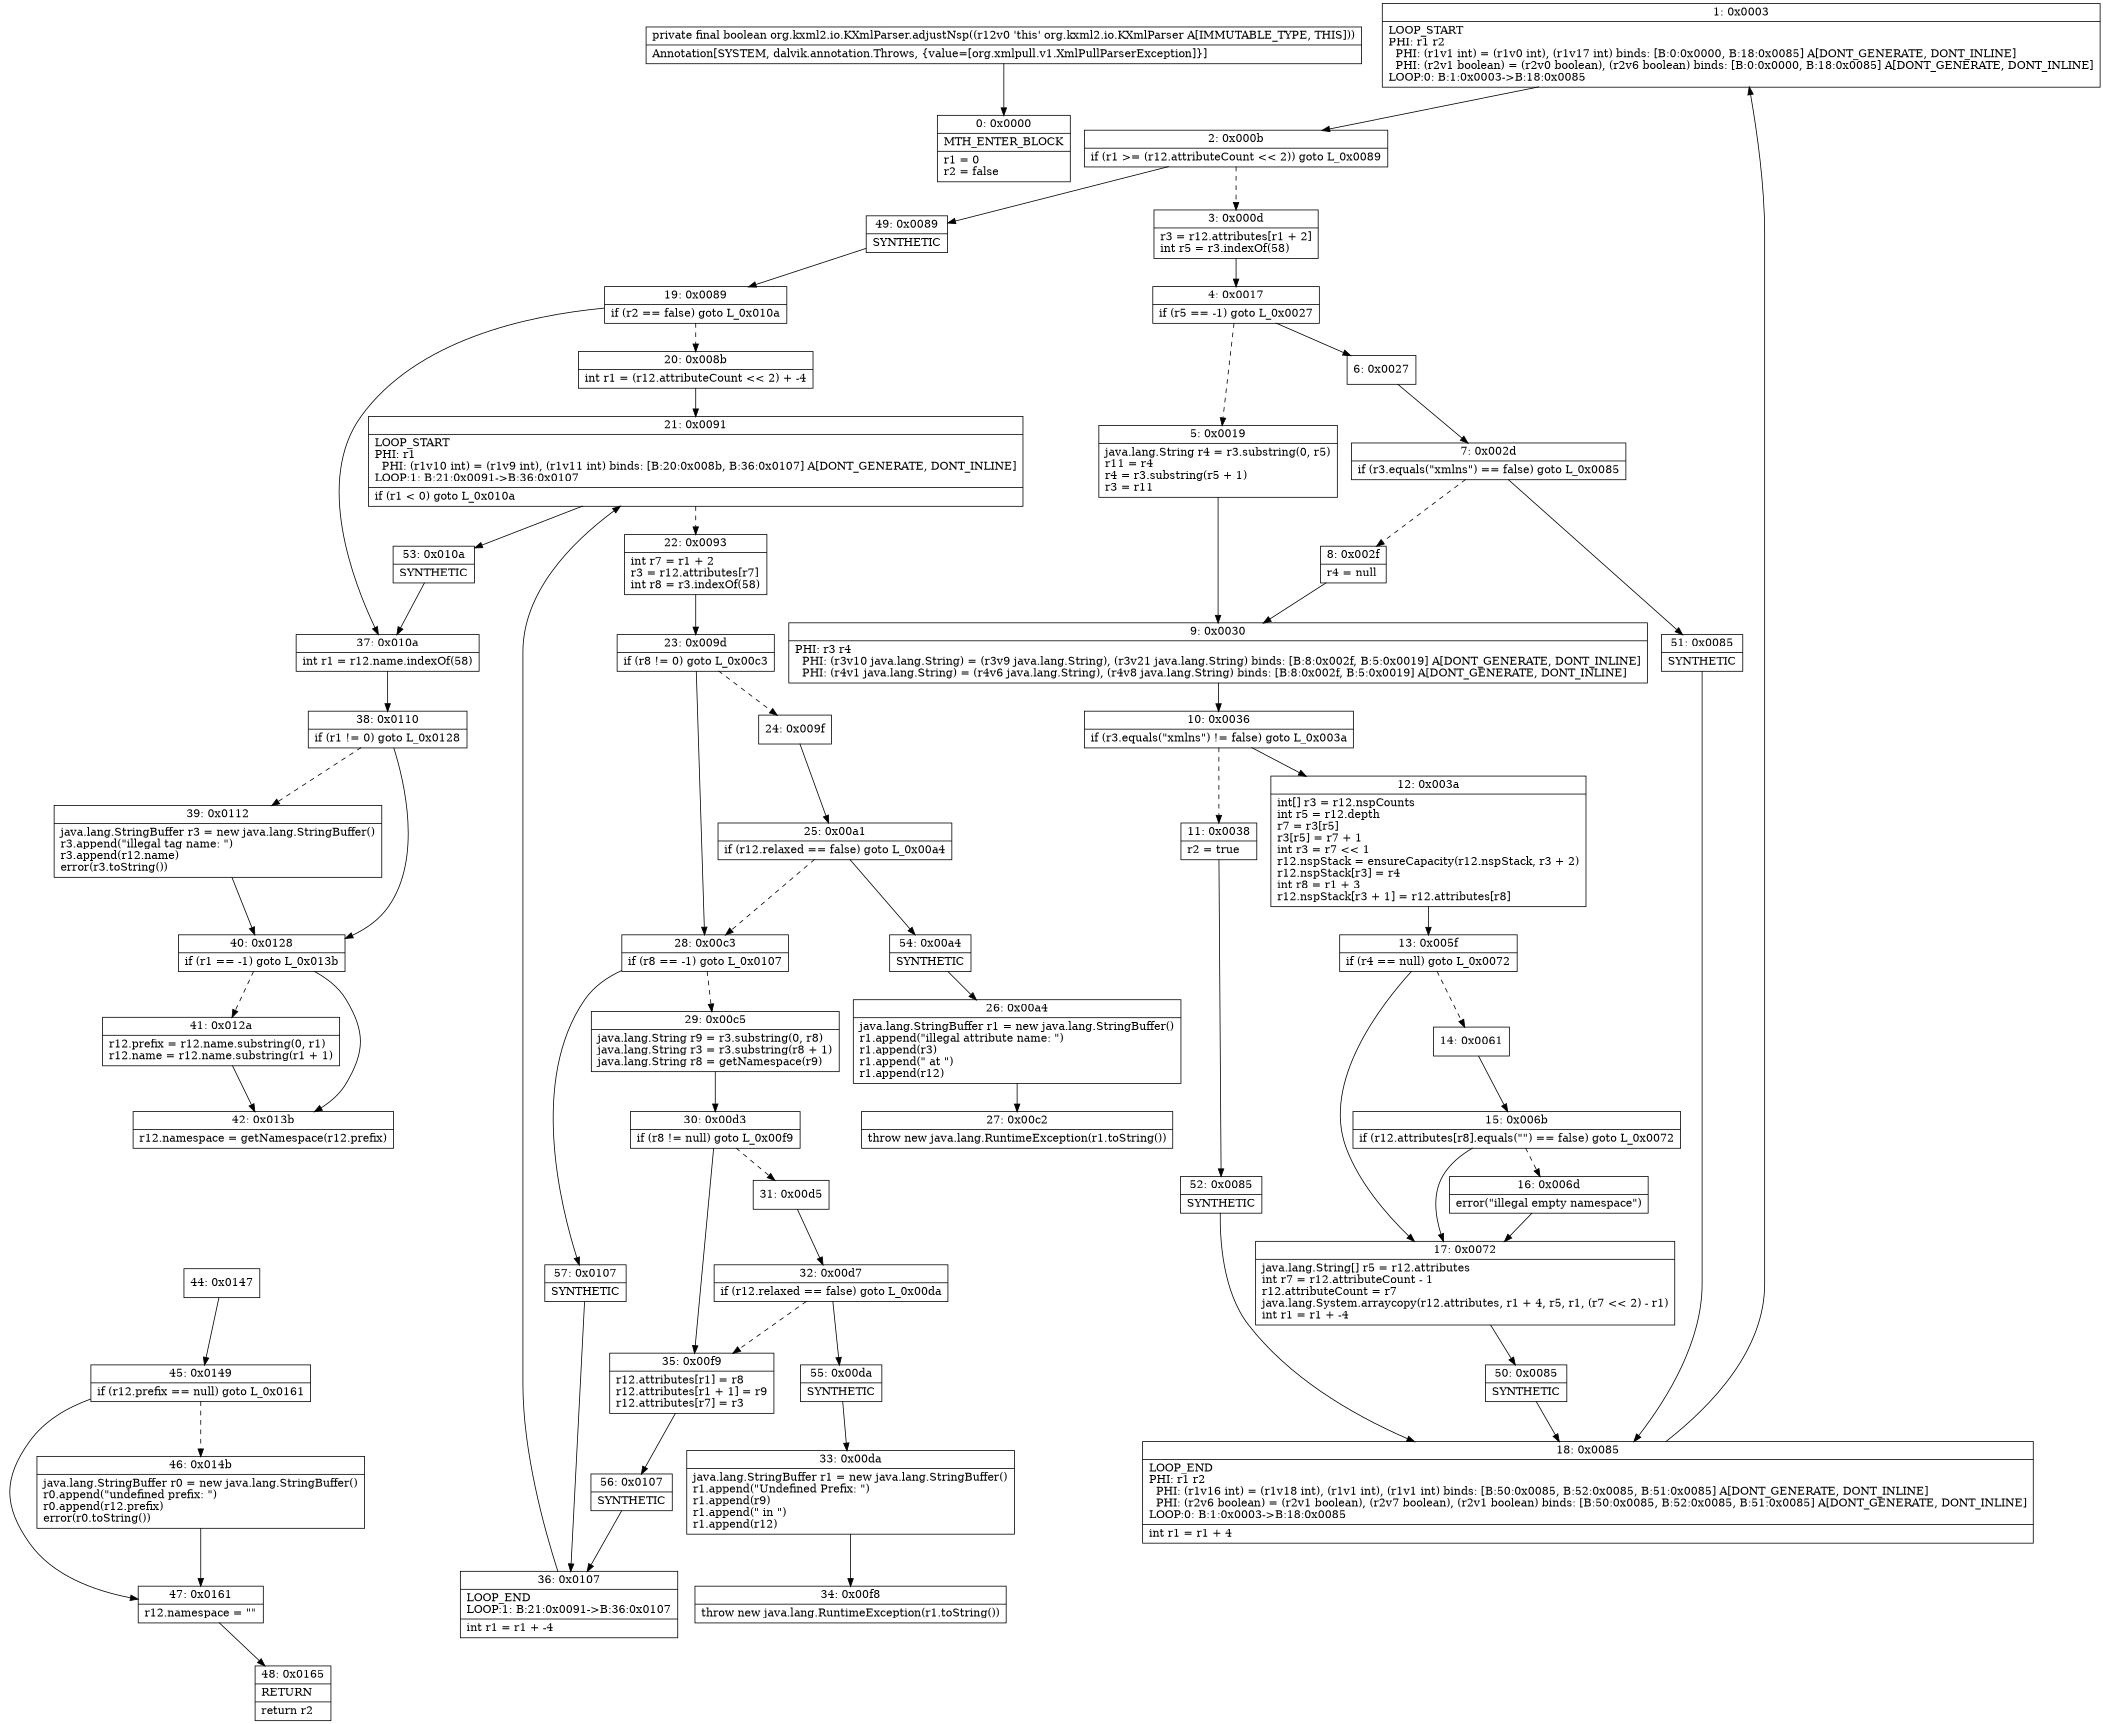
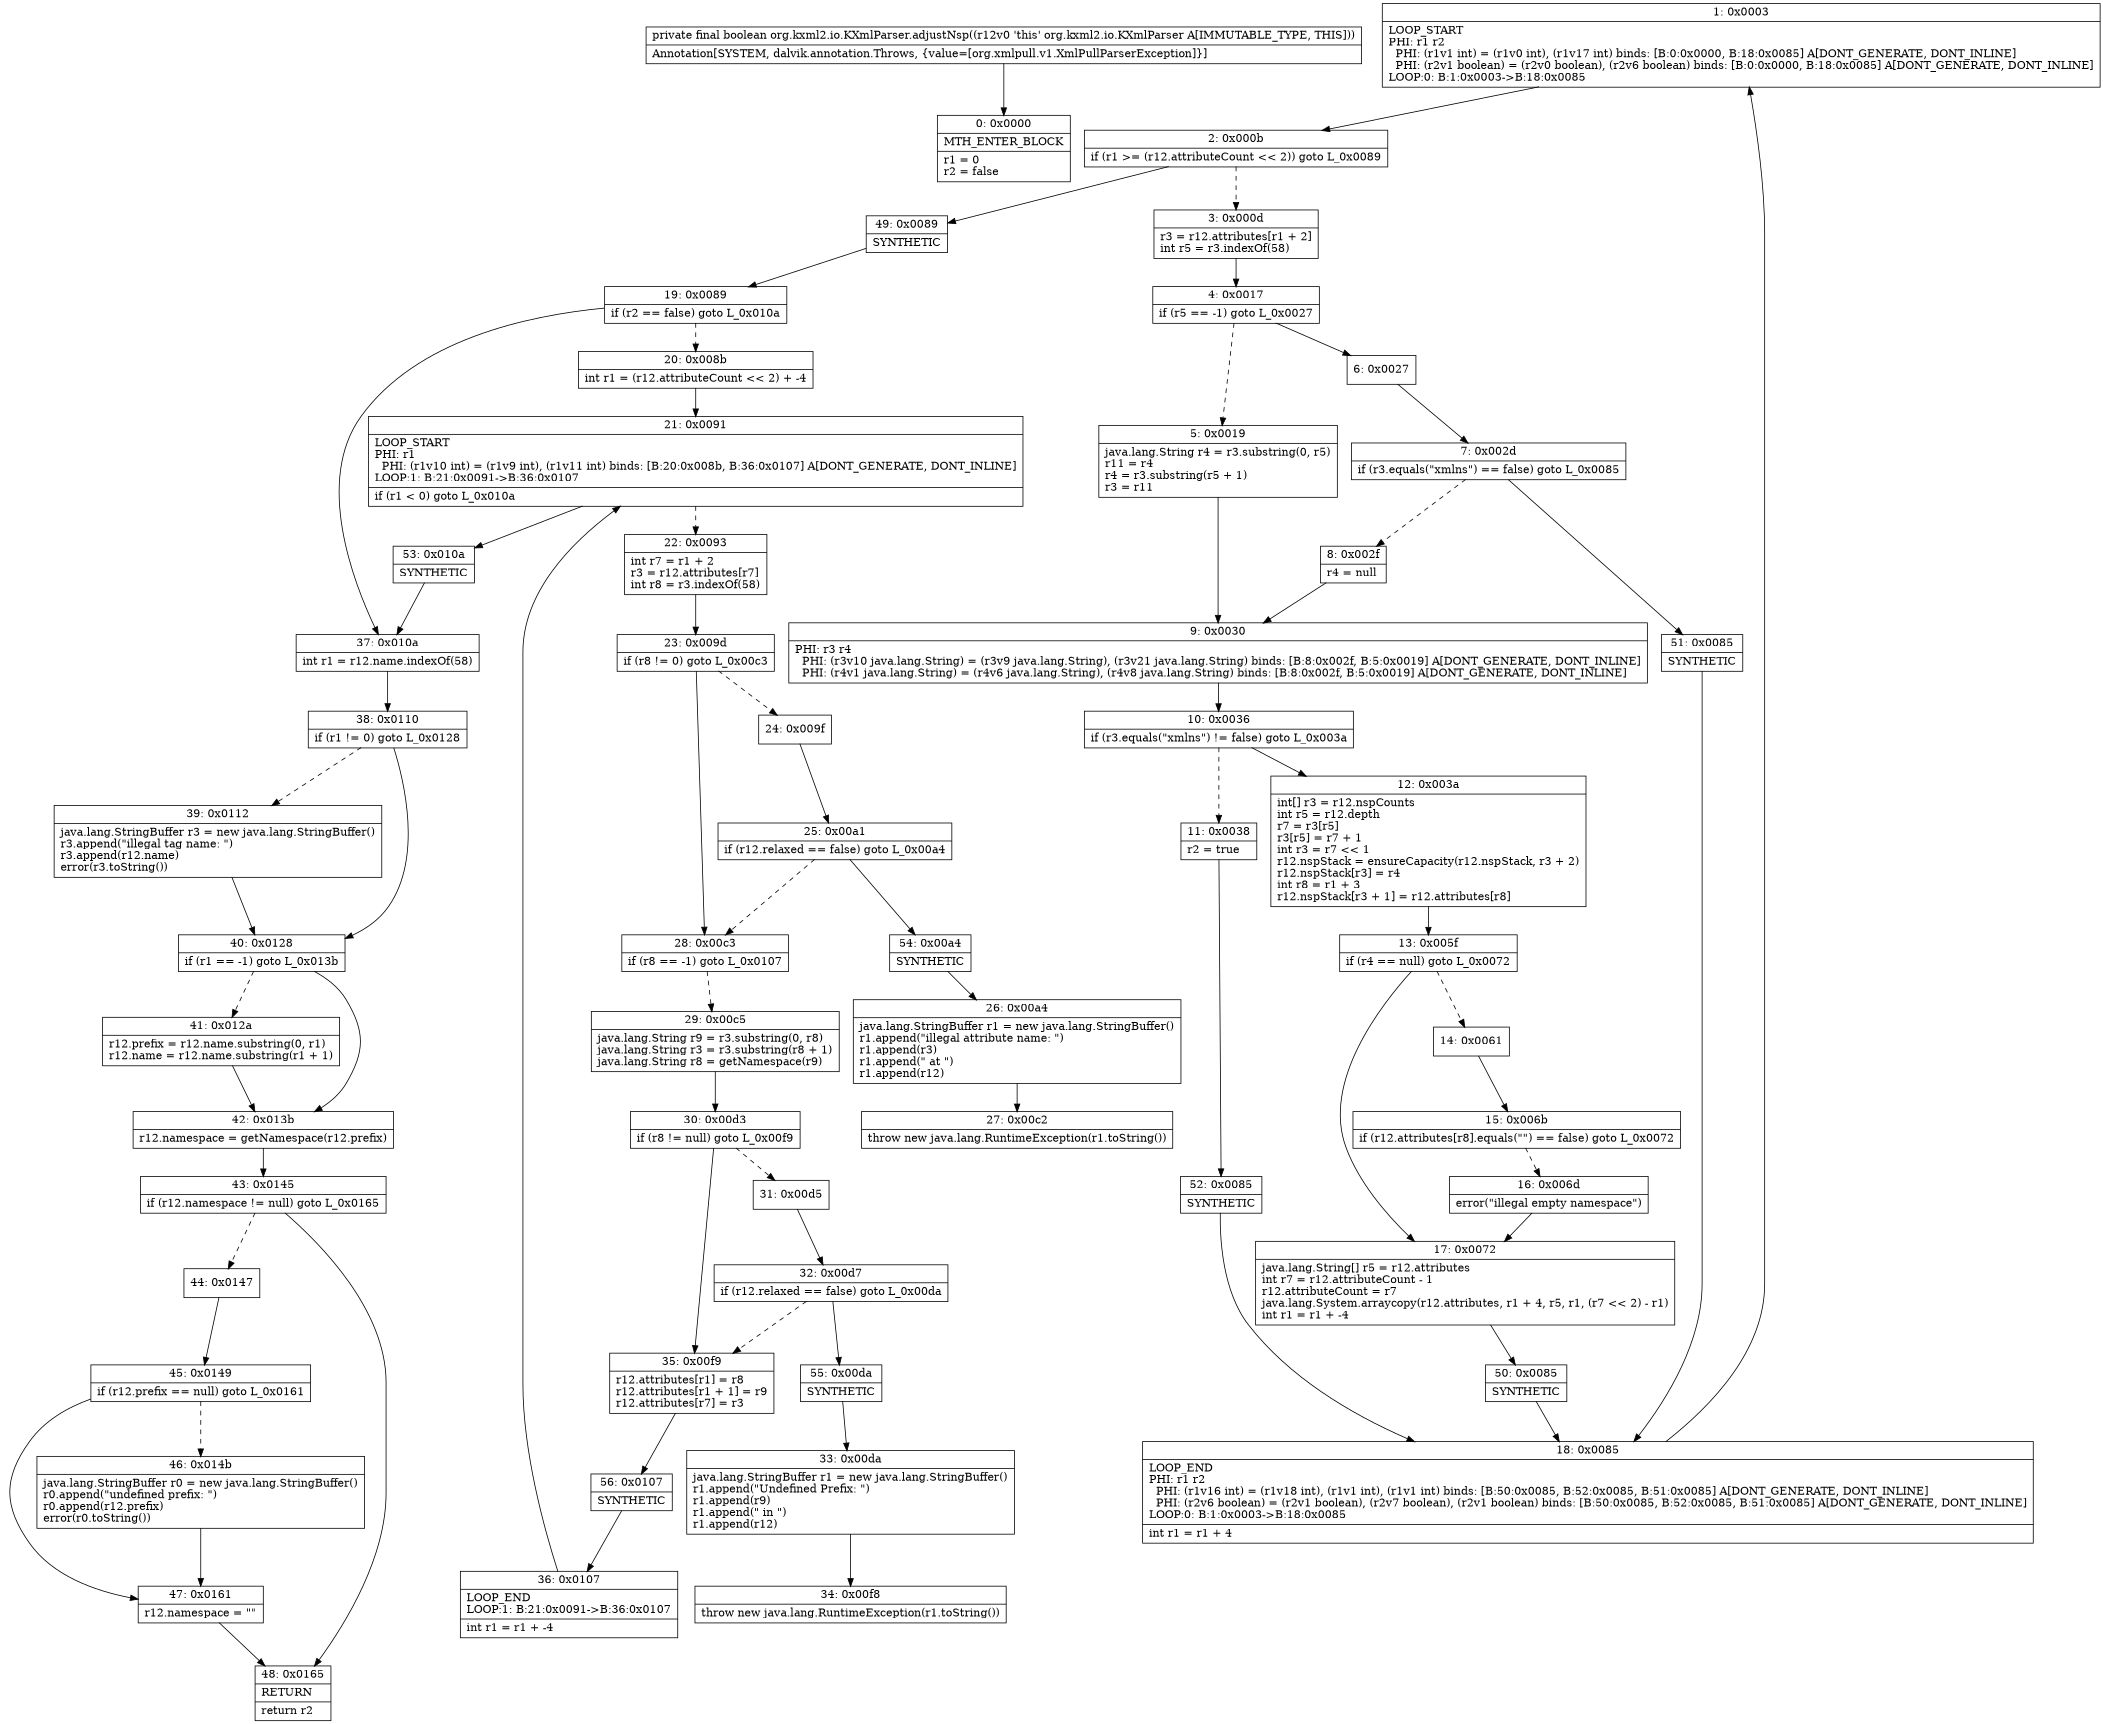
(1439, 1184) -> none
none -> (263, 1195)
(585, 1283) -> none
